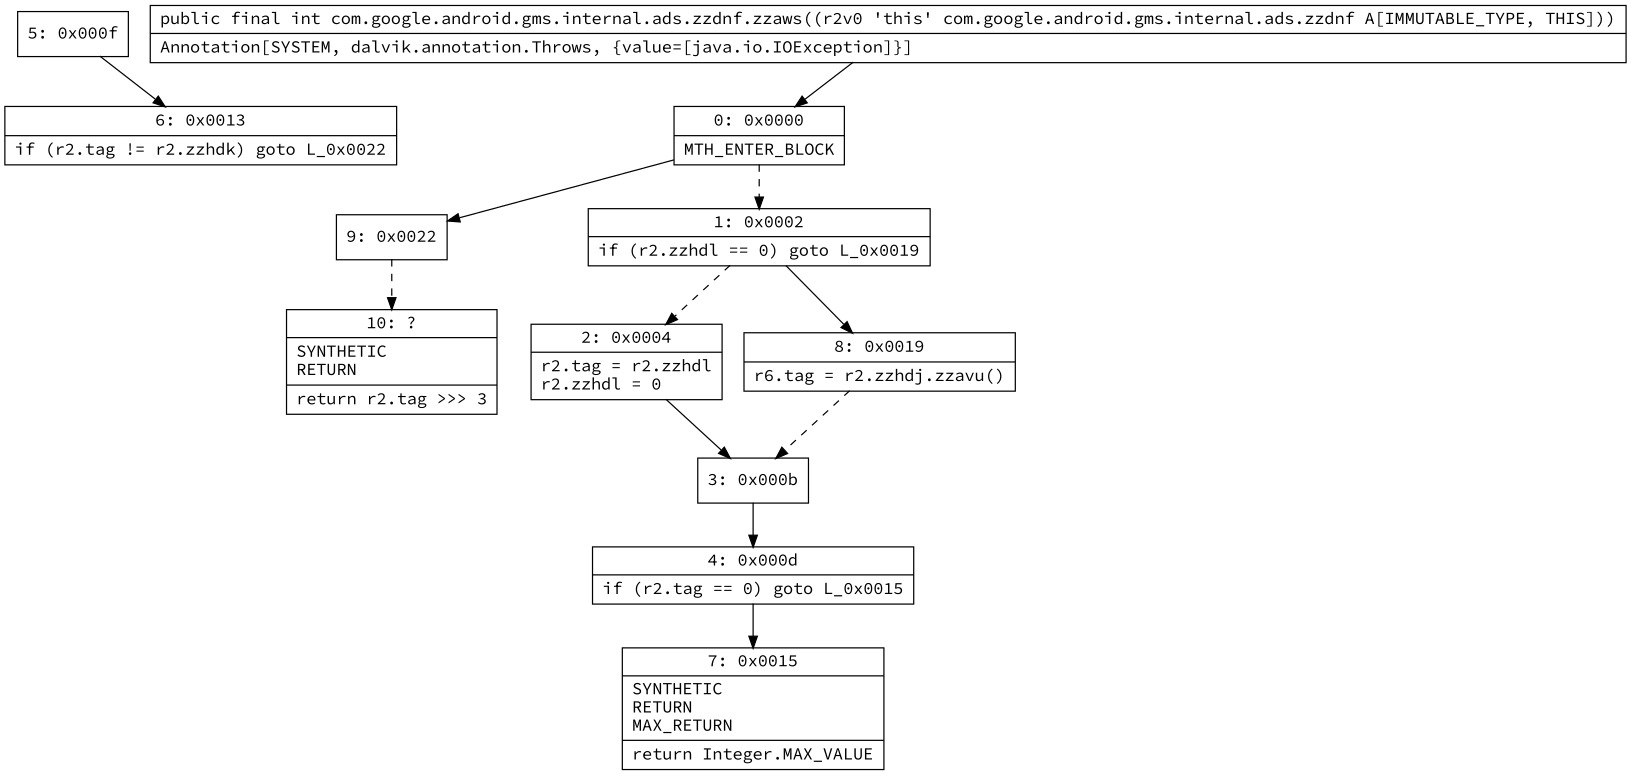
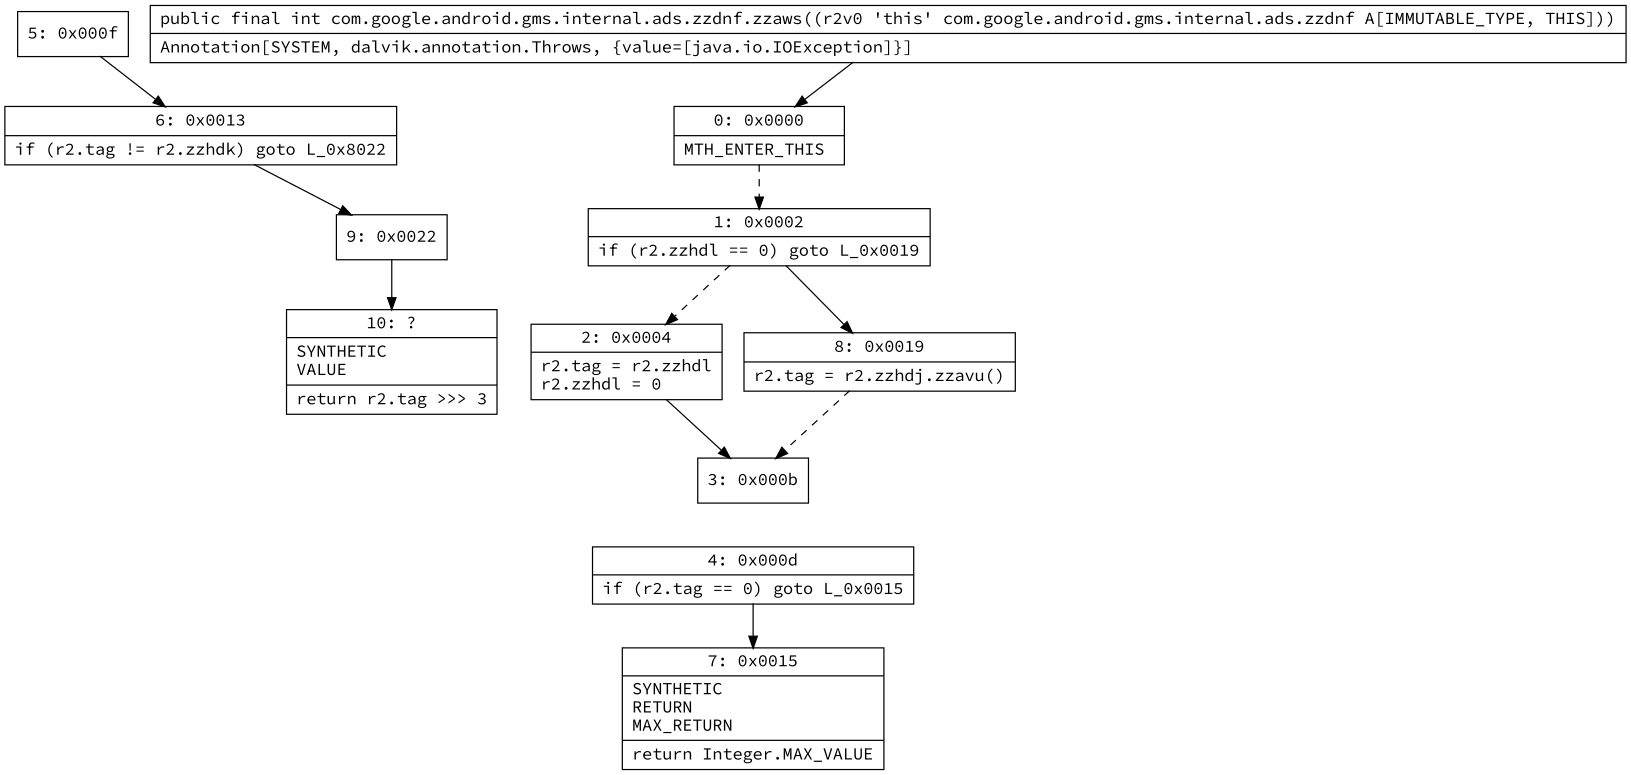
(201, 150) -> (201, 150)
(759, 150) -> (754, 150)
(567, 189) -> (297, 187)
(392, 278) -> (392, 278)
(327, 370) -> (322, 370)
(880, 376) -> (880, 376)
(753, 519) -> none
